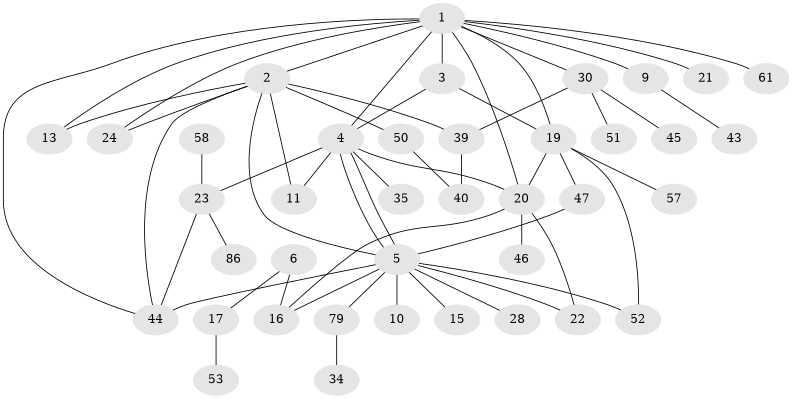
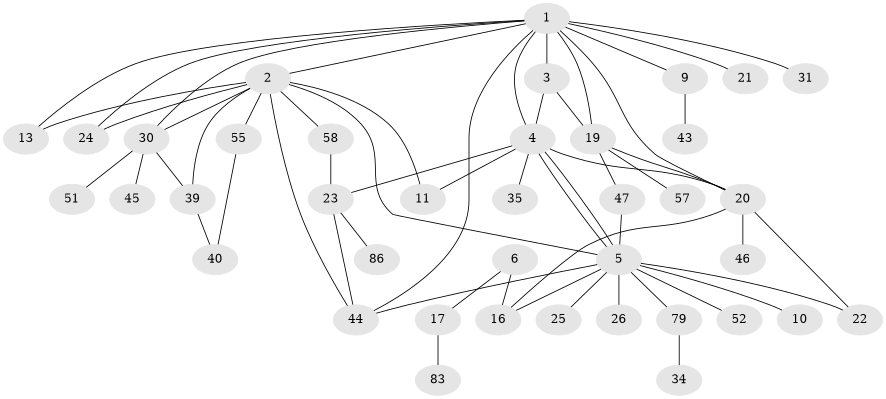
(766, 79) -> (806, 79)
none -> (207, 109)
none -> (299, 109)
(401, 139) -> (239, 139)
(627, 216) -> none
(457, 320) -> (559, 320)
(518, 320) -> (619, 320)
(216, 380) -> (438, 380)
